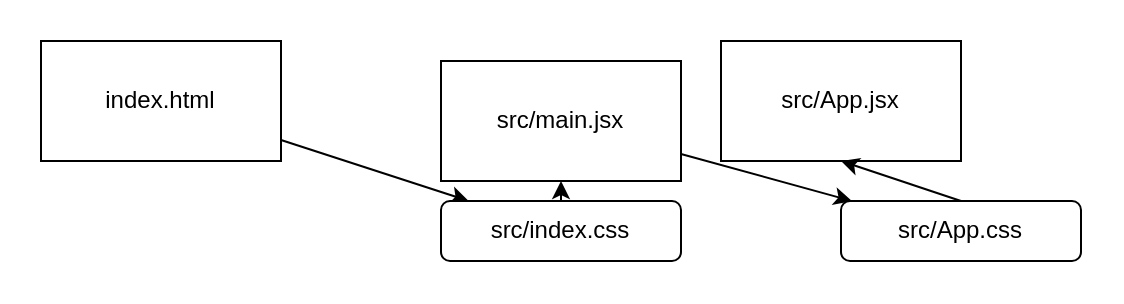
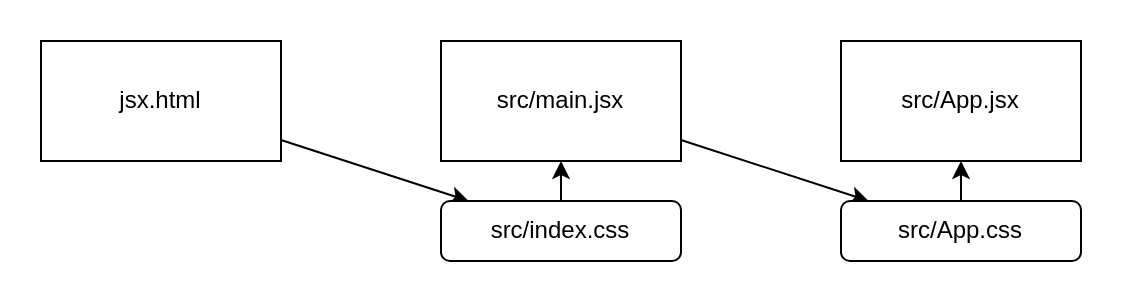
(161, 101) -> (161, 101)
(841, 101) -> (961, 101)
(561, 121) -> (561, 101)
